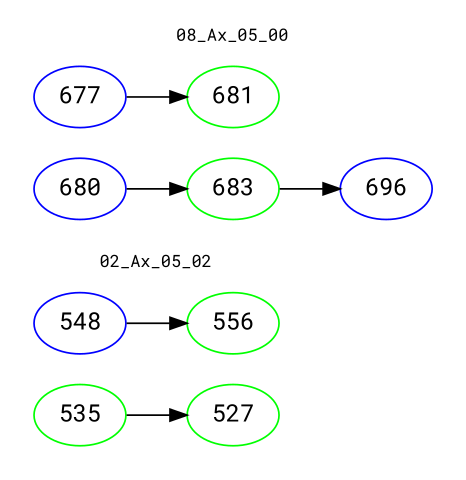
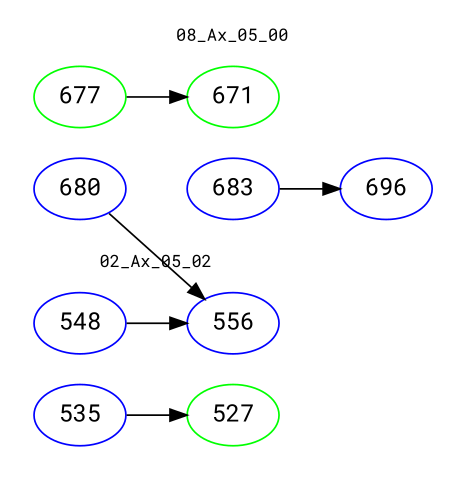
(80, 97) -> (80, 97)
(233, 97) -> (233, 97)
(148, 189) -> (159, 258)
(233, 189) -> (233, 189)
(233, 323) -> (233, 323)
(80, 415) -> (80, 415)
